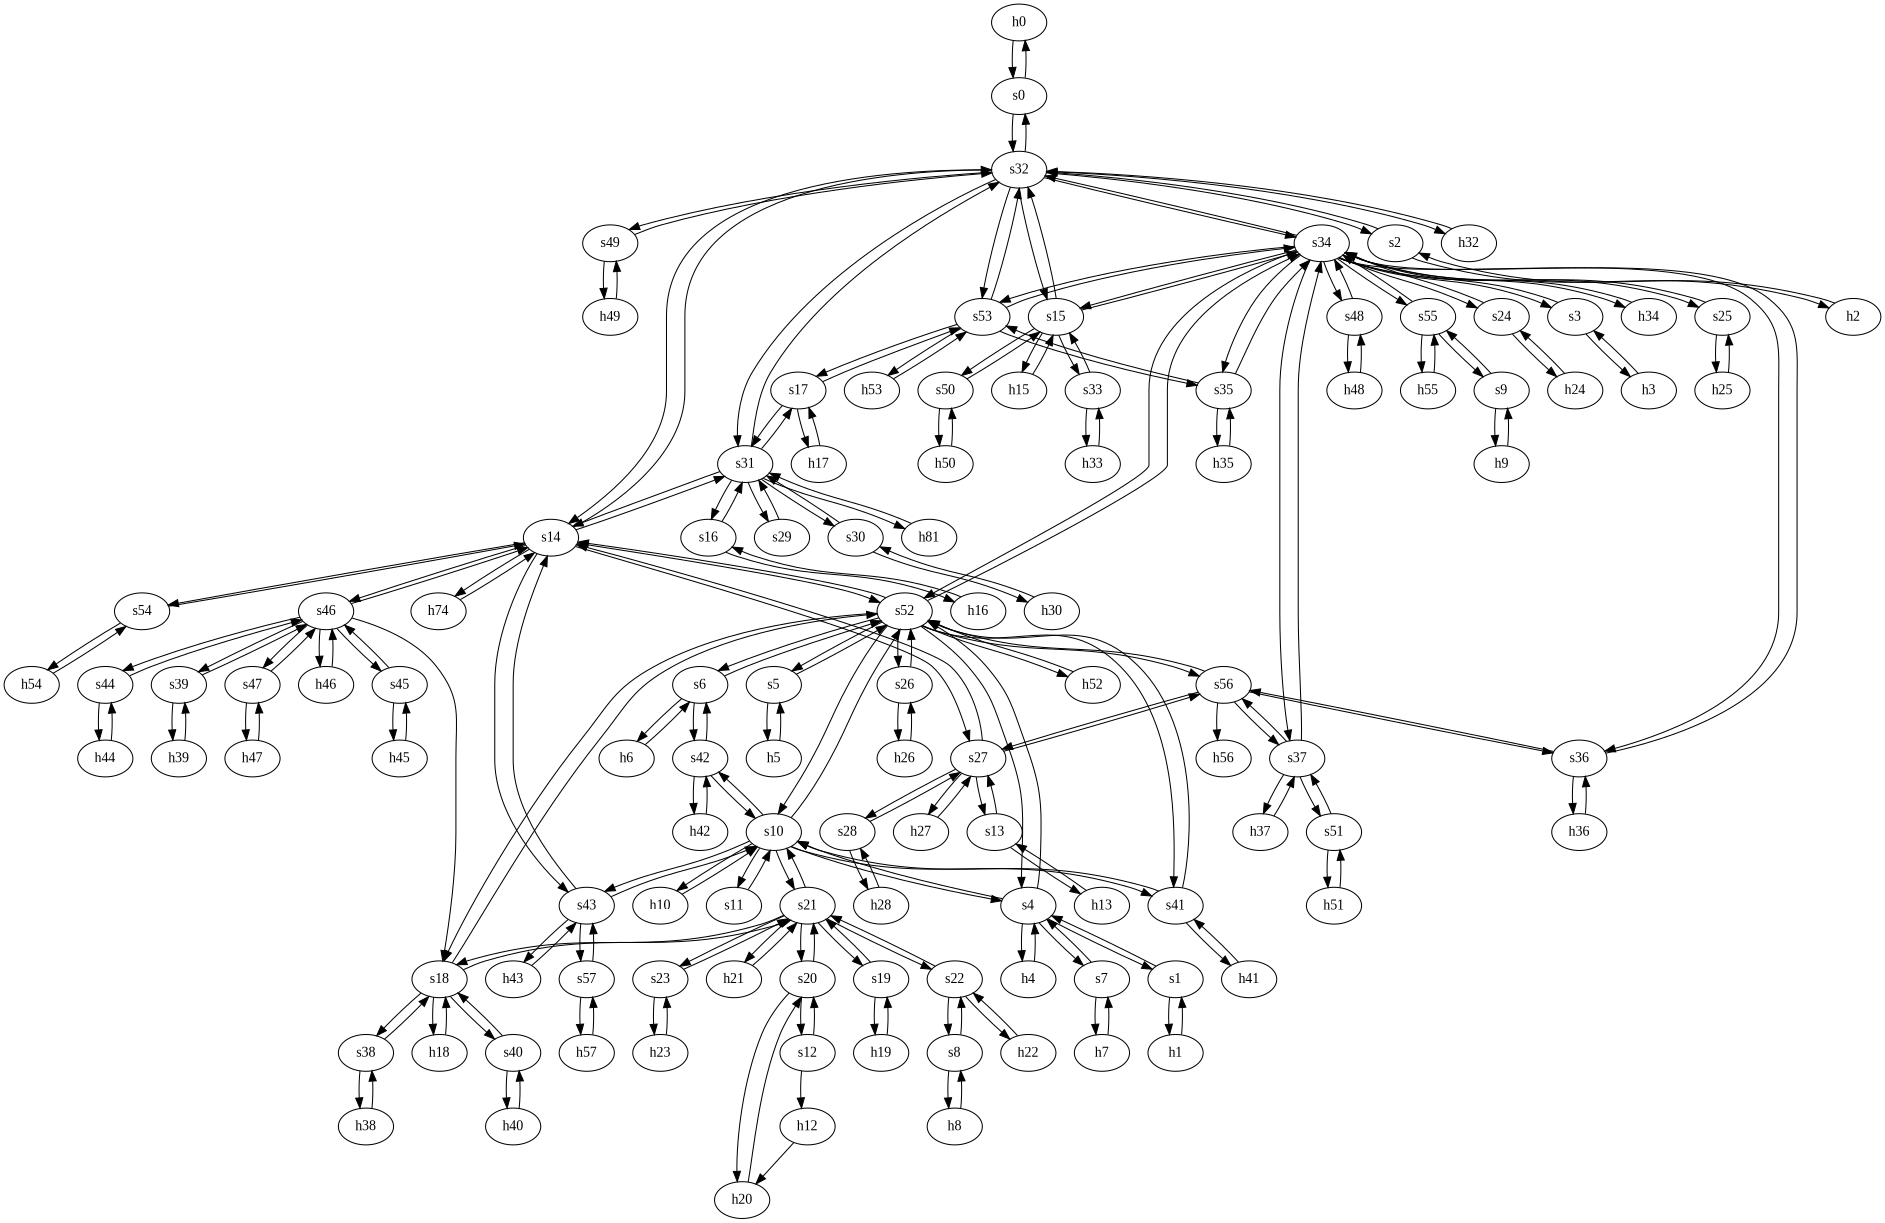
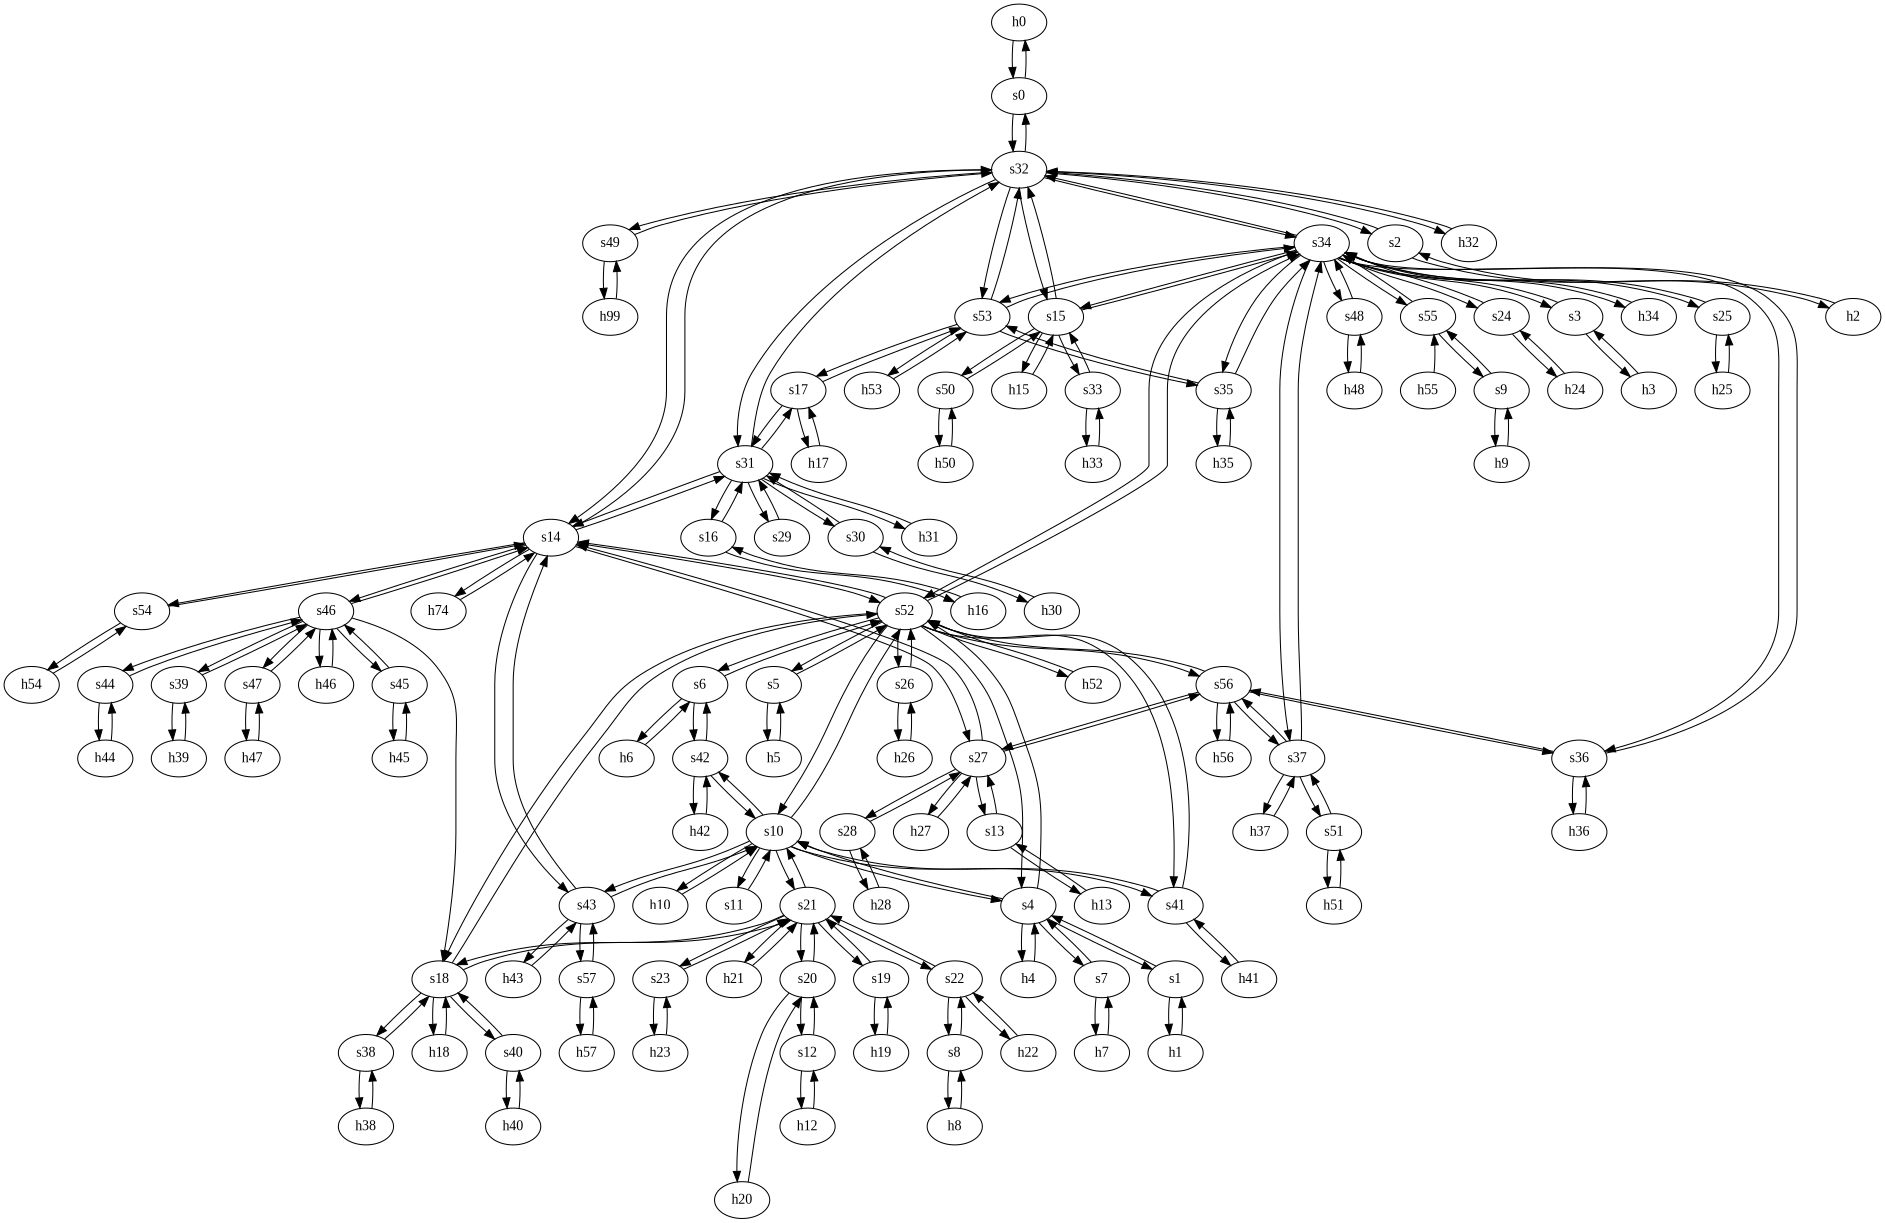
(610, 317) -> (610, 317)
(1421, 348) -> none
(929, 538) -> (929, 538)
none -> (1230, 727)
(778, 1160) -> (814, 1095)
